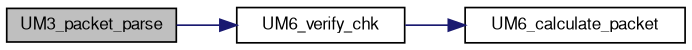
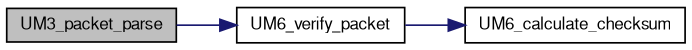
(321, 25) -> (321, 25)
(575, 25) -> (575, 25)
